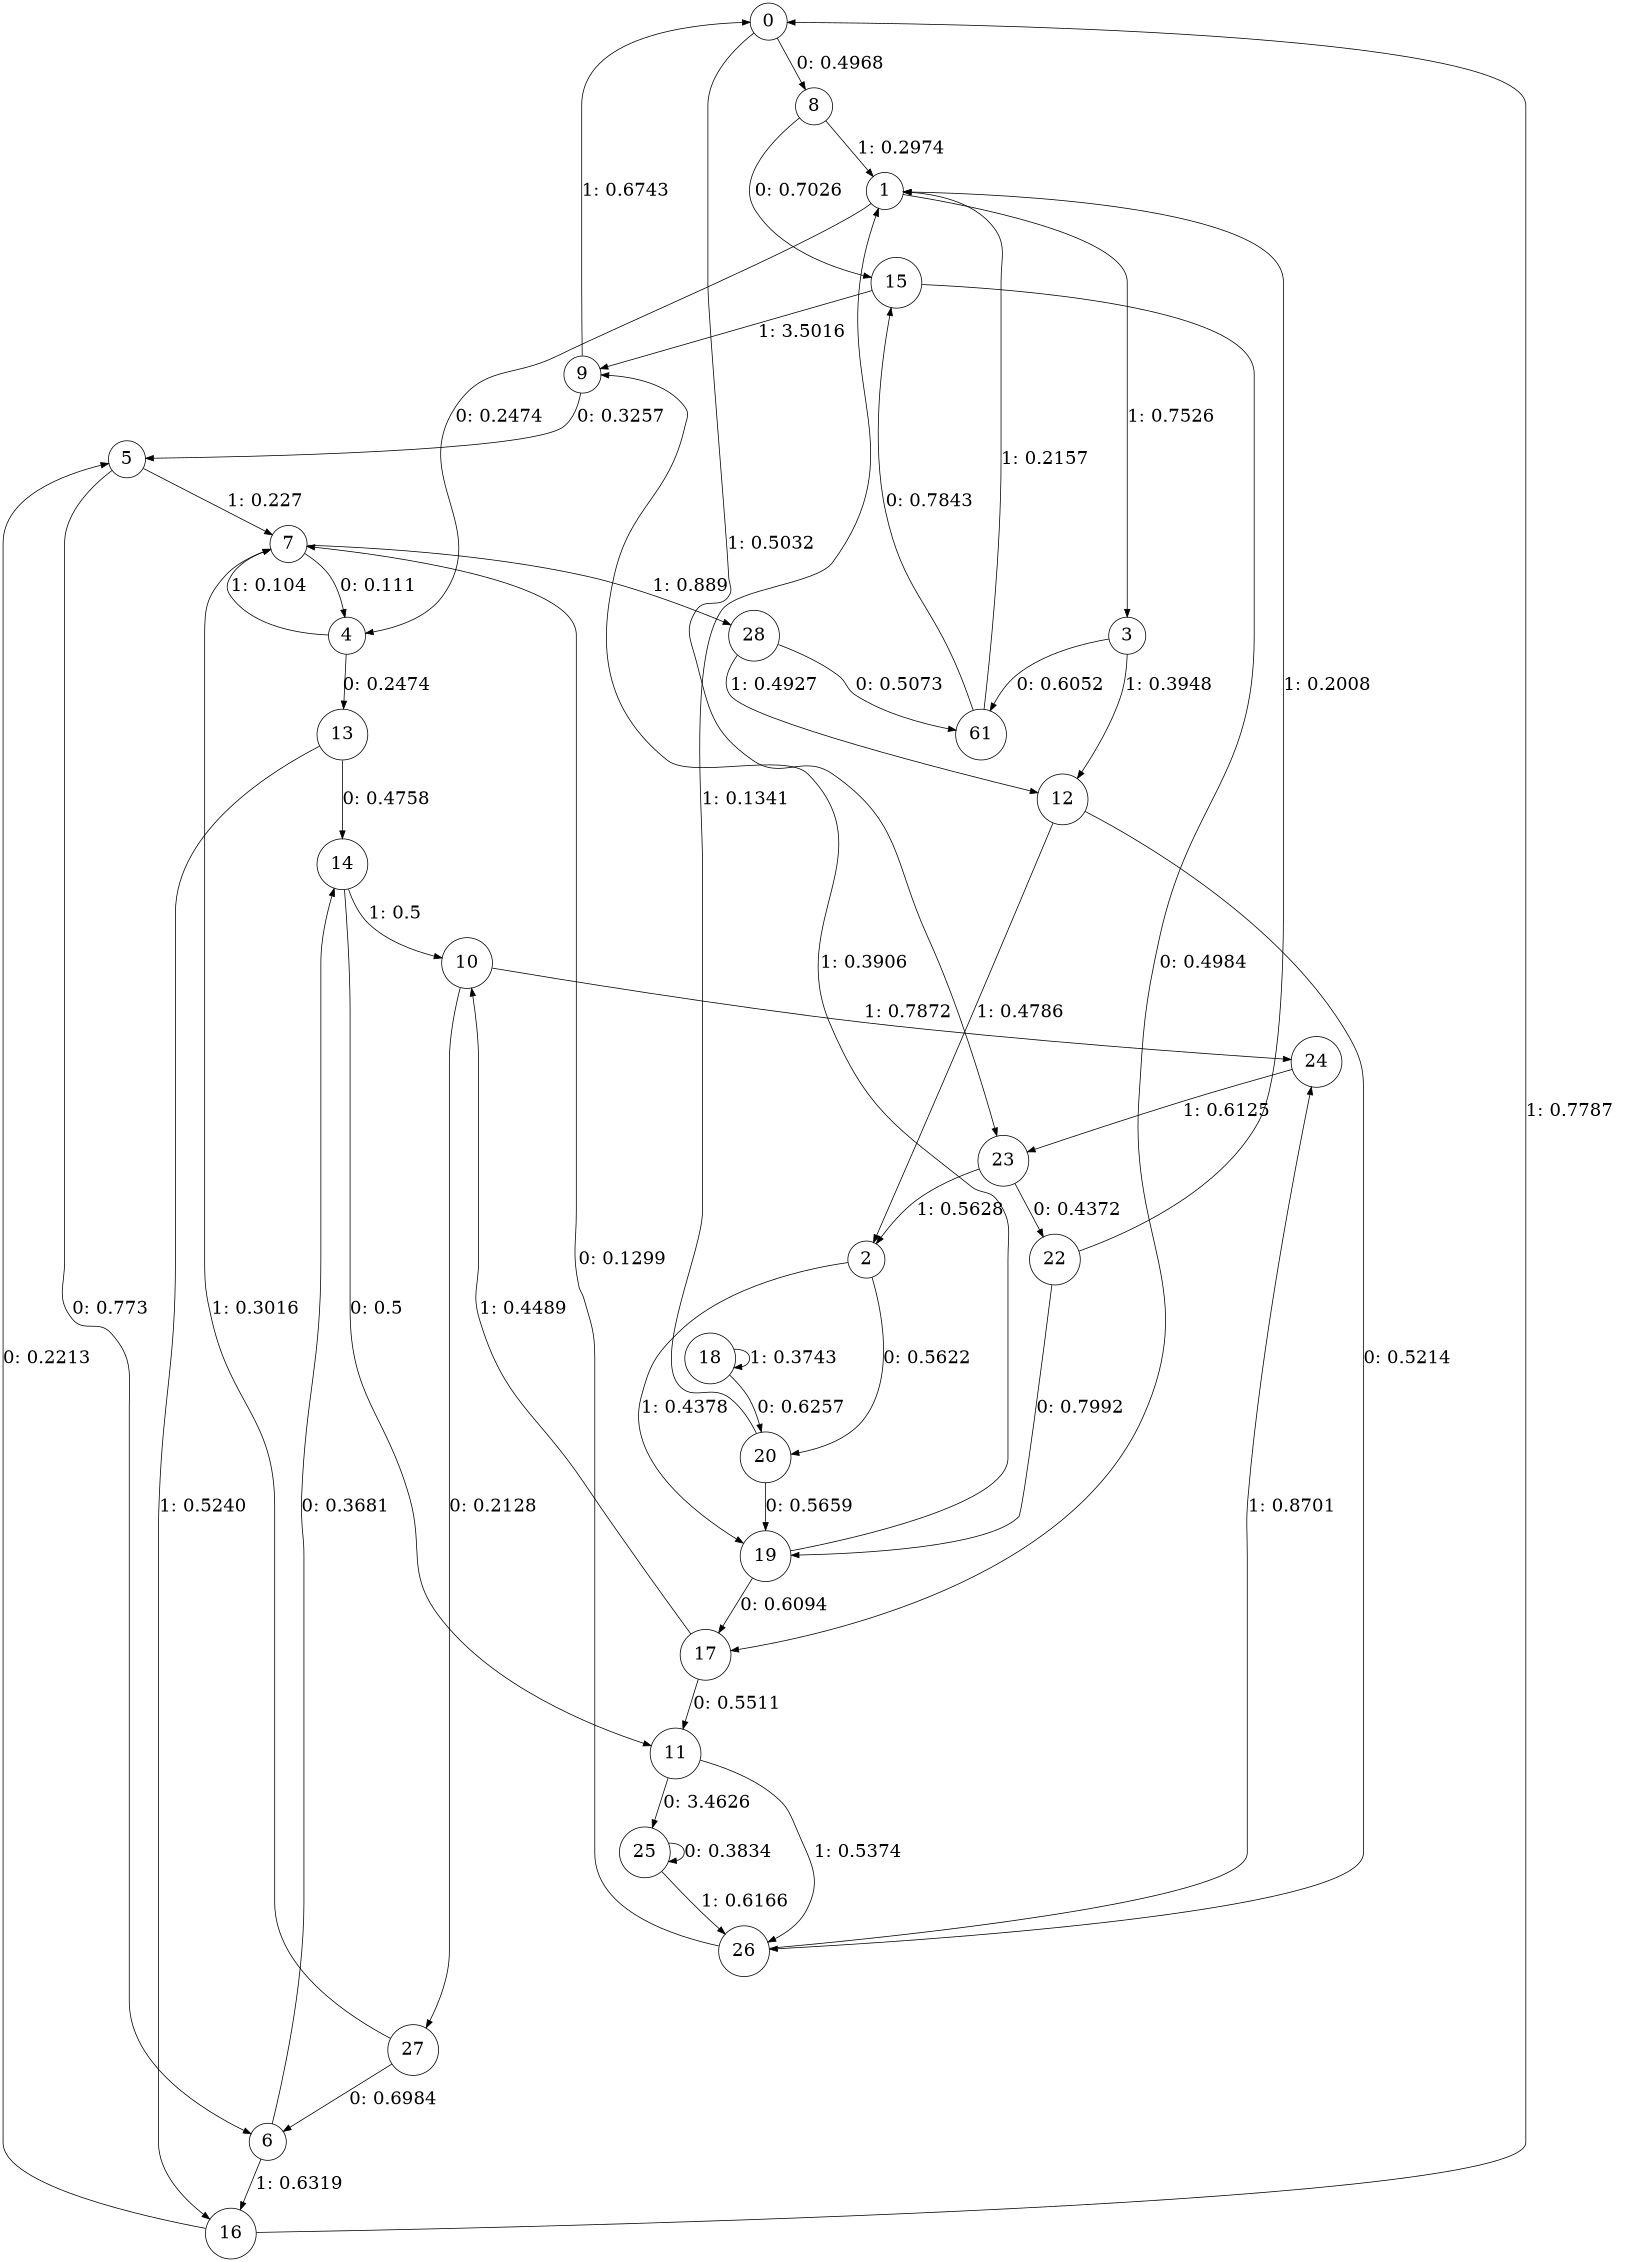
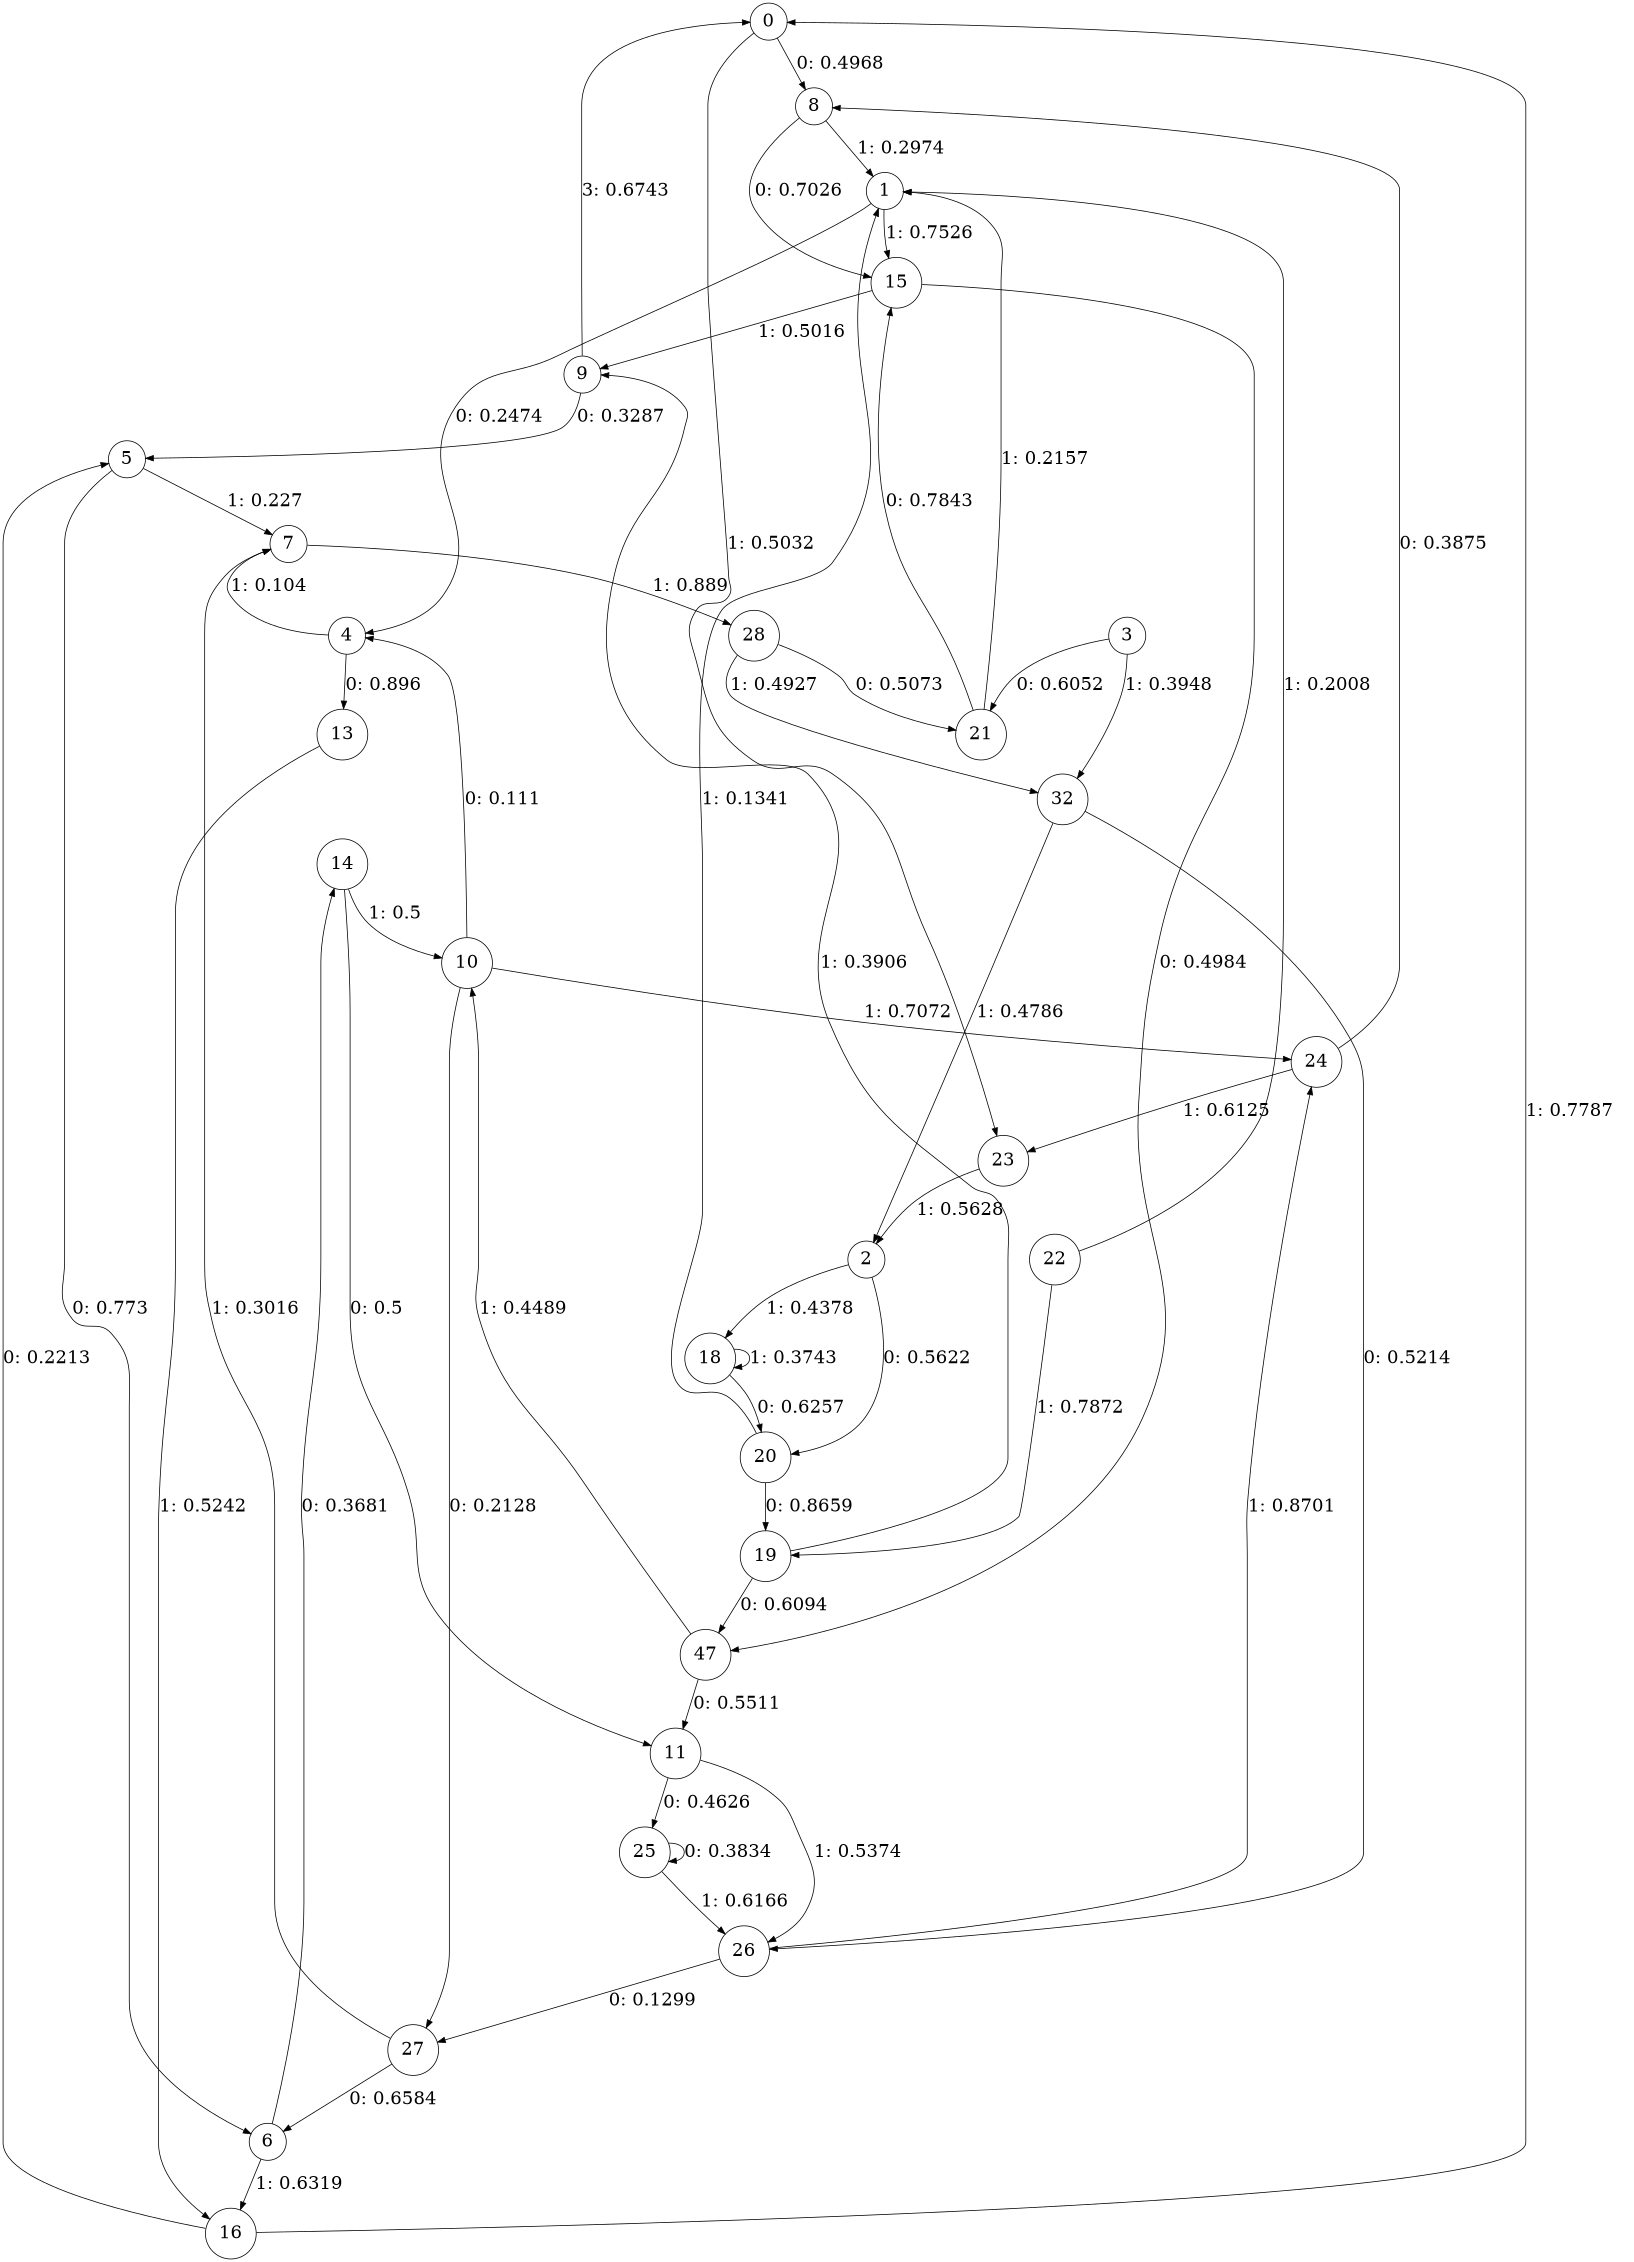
(634, 191) -> (634, 191)
(1127, 321) -> (884, 230)
(810, 332) -> (810, 332)
none -> (1400, 345)
(629, 417) -> (629, 417)
(331, 577) -> (461, 763)
(395, 685) -> (395, 685)
(981, 735) -> (981, 735)
(342, 796) -> none
(1063, 799) -> (1063, 799)
(916, 1013) -> (916, 1013)
(576, 1185) -> (582, 2000)
(1027, 1207) -> none
(655, 1360) -> (784, 1289)
(1089, 1408) -> (1089, 1408)
(212, 1507) -> (212, 1507)
(818, 1507) -> (818, 1507)
(706, 1655) -> (706, 1655)
(716, 1803) -> (716, 1803)
(402, 2099) -> (402, 2099)
